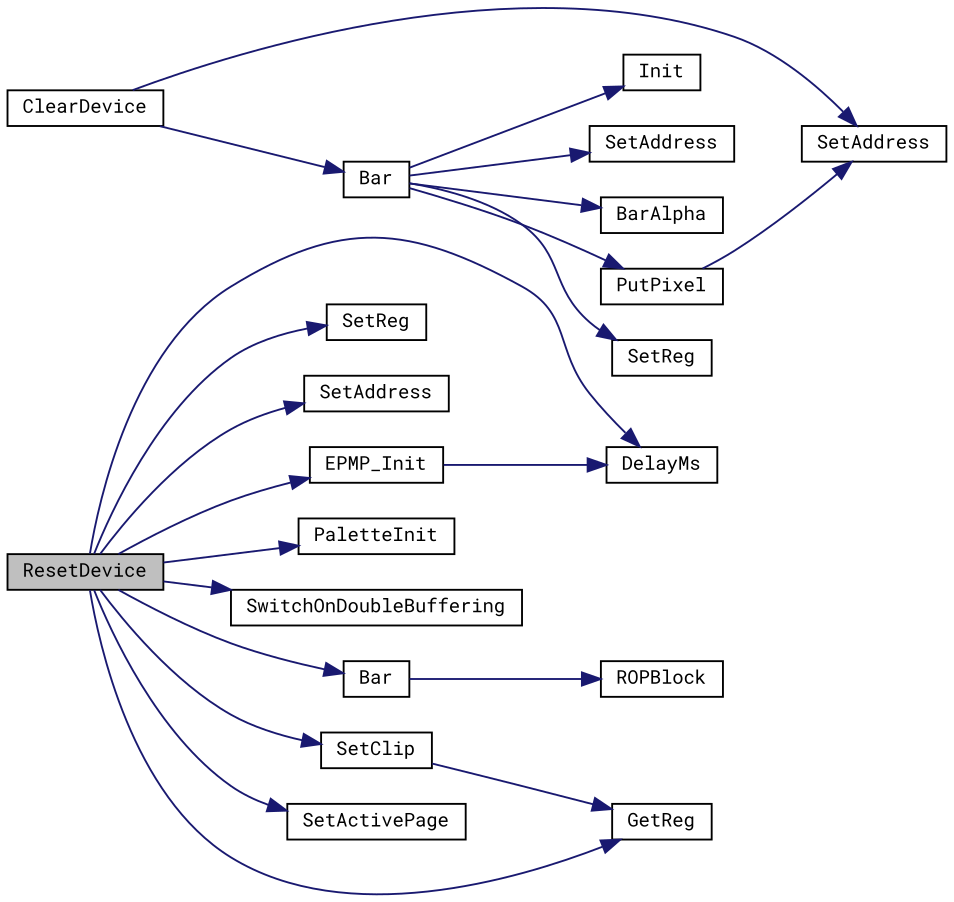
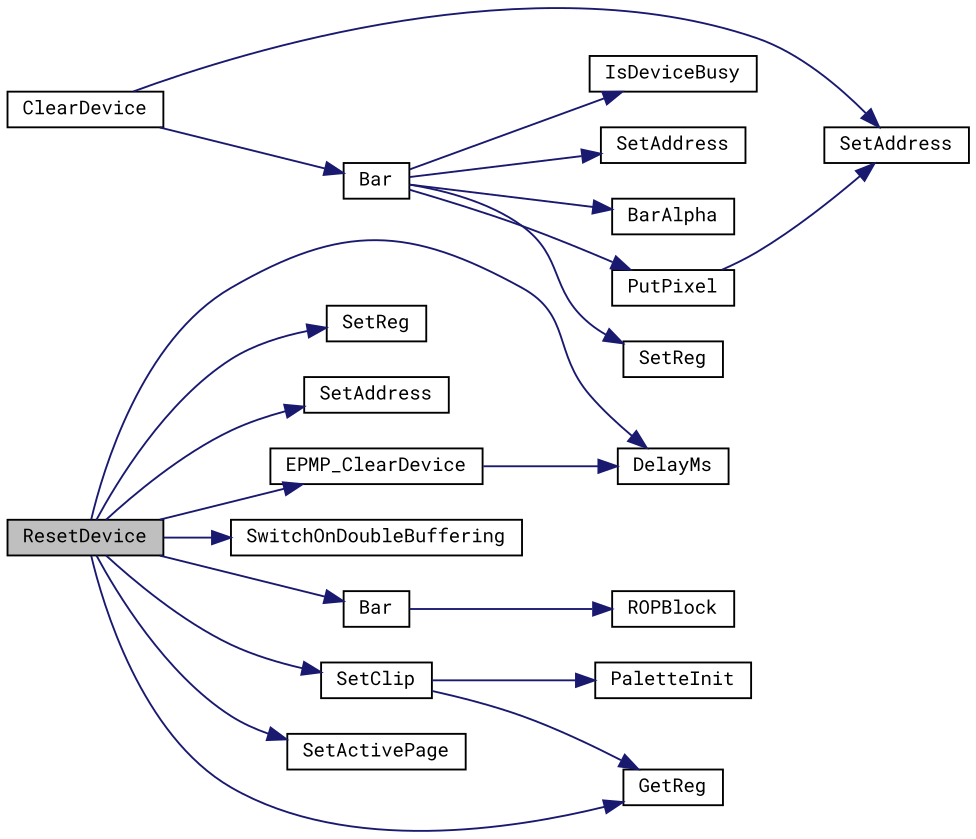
(662, 72) -> (673, 74)
(376, 465) -> (376, 466)
(222, 555) -> (504, 680)
